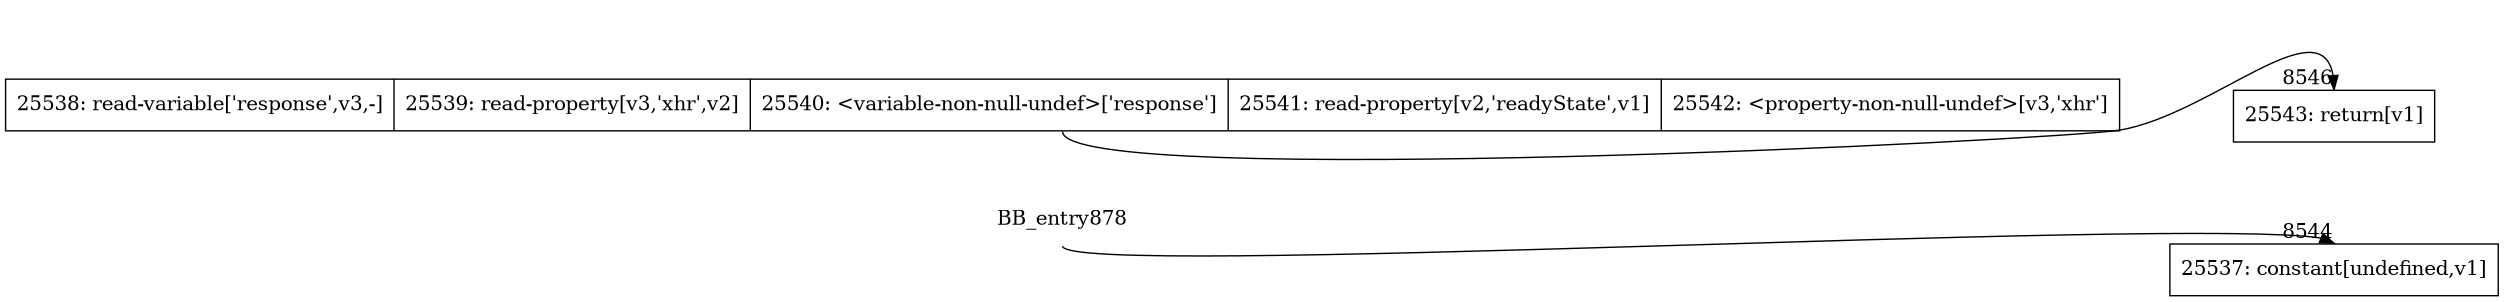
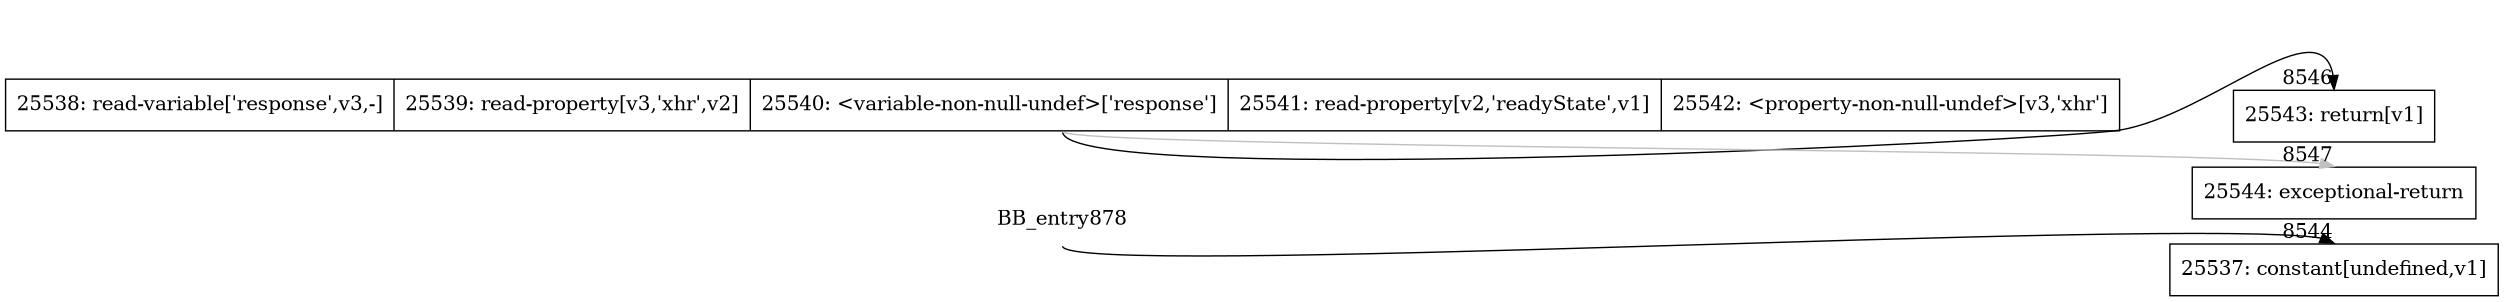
none -> (2334, 193)
